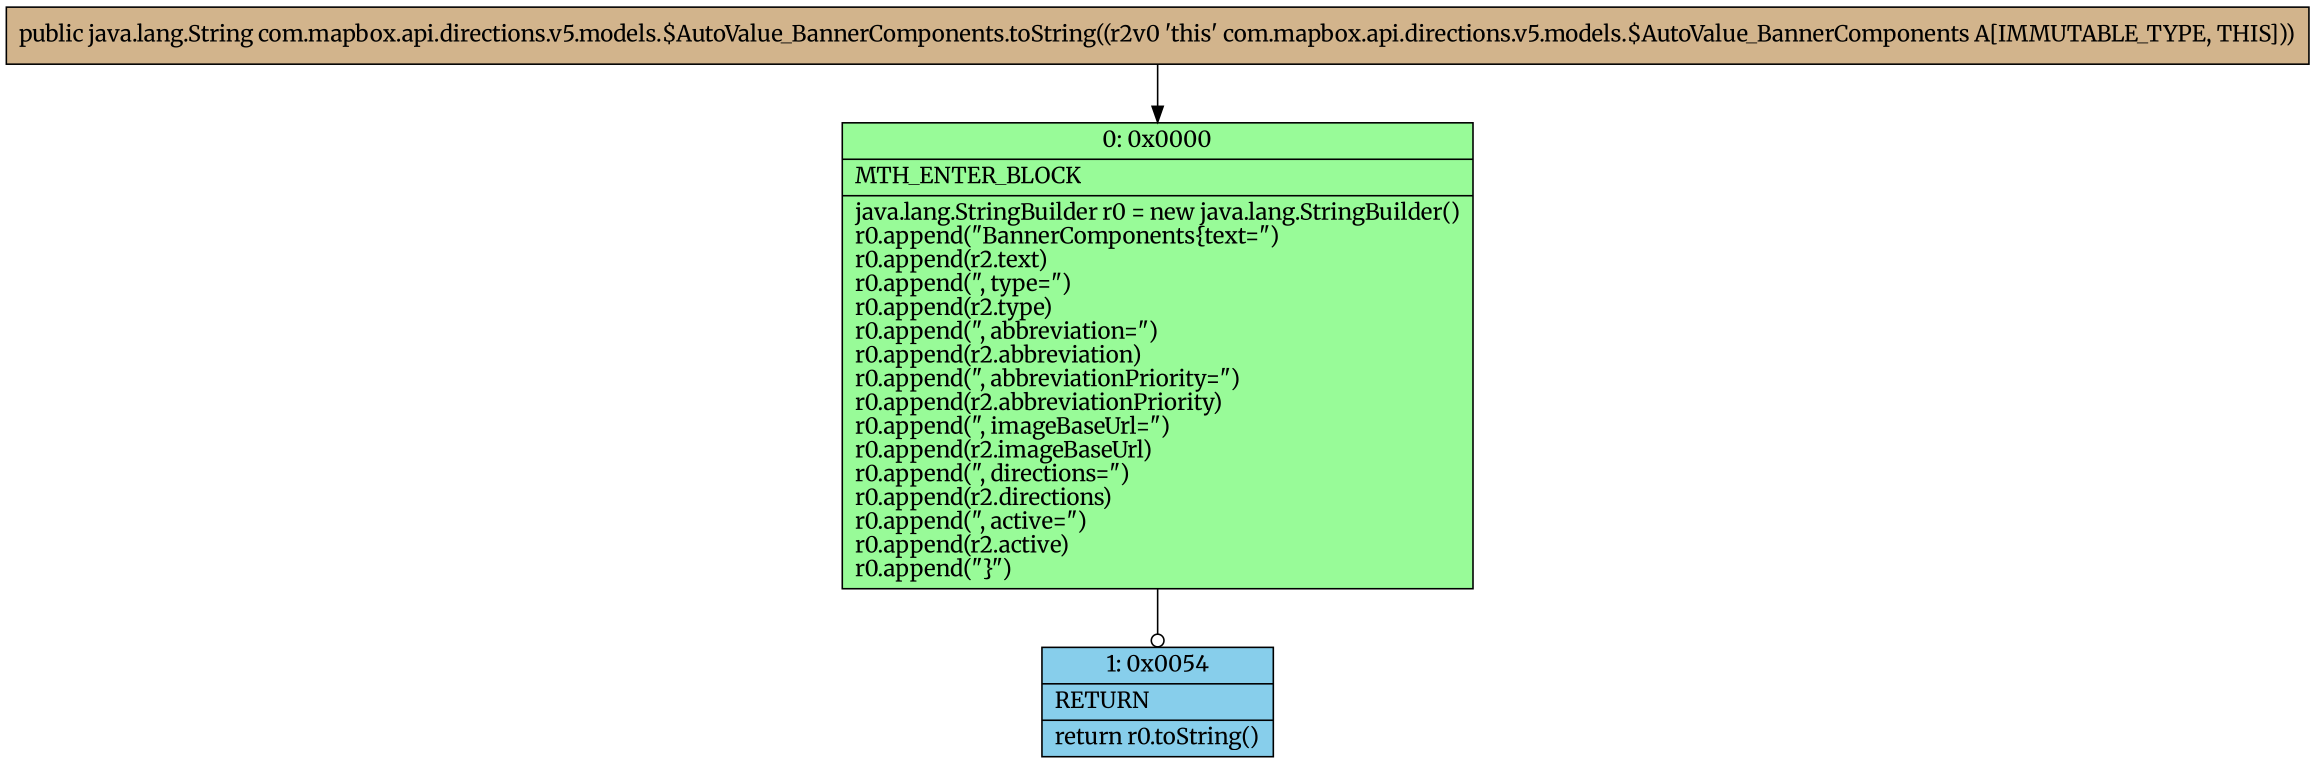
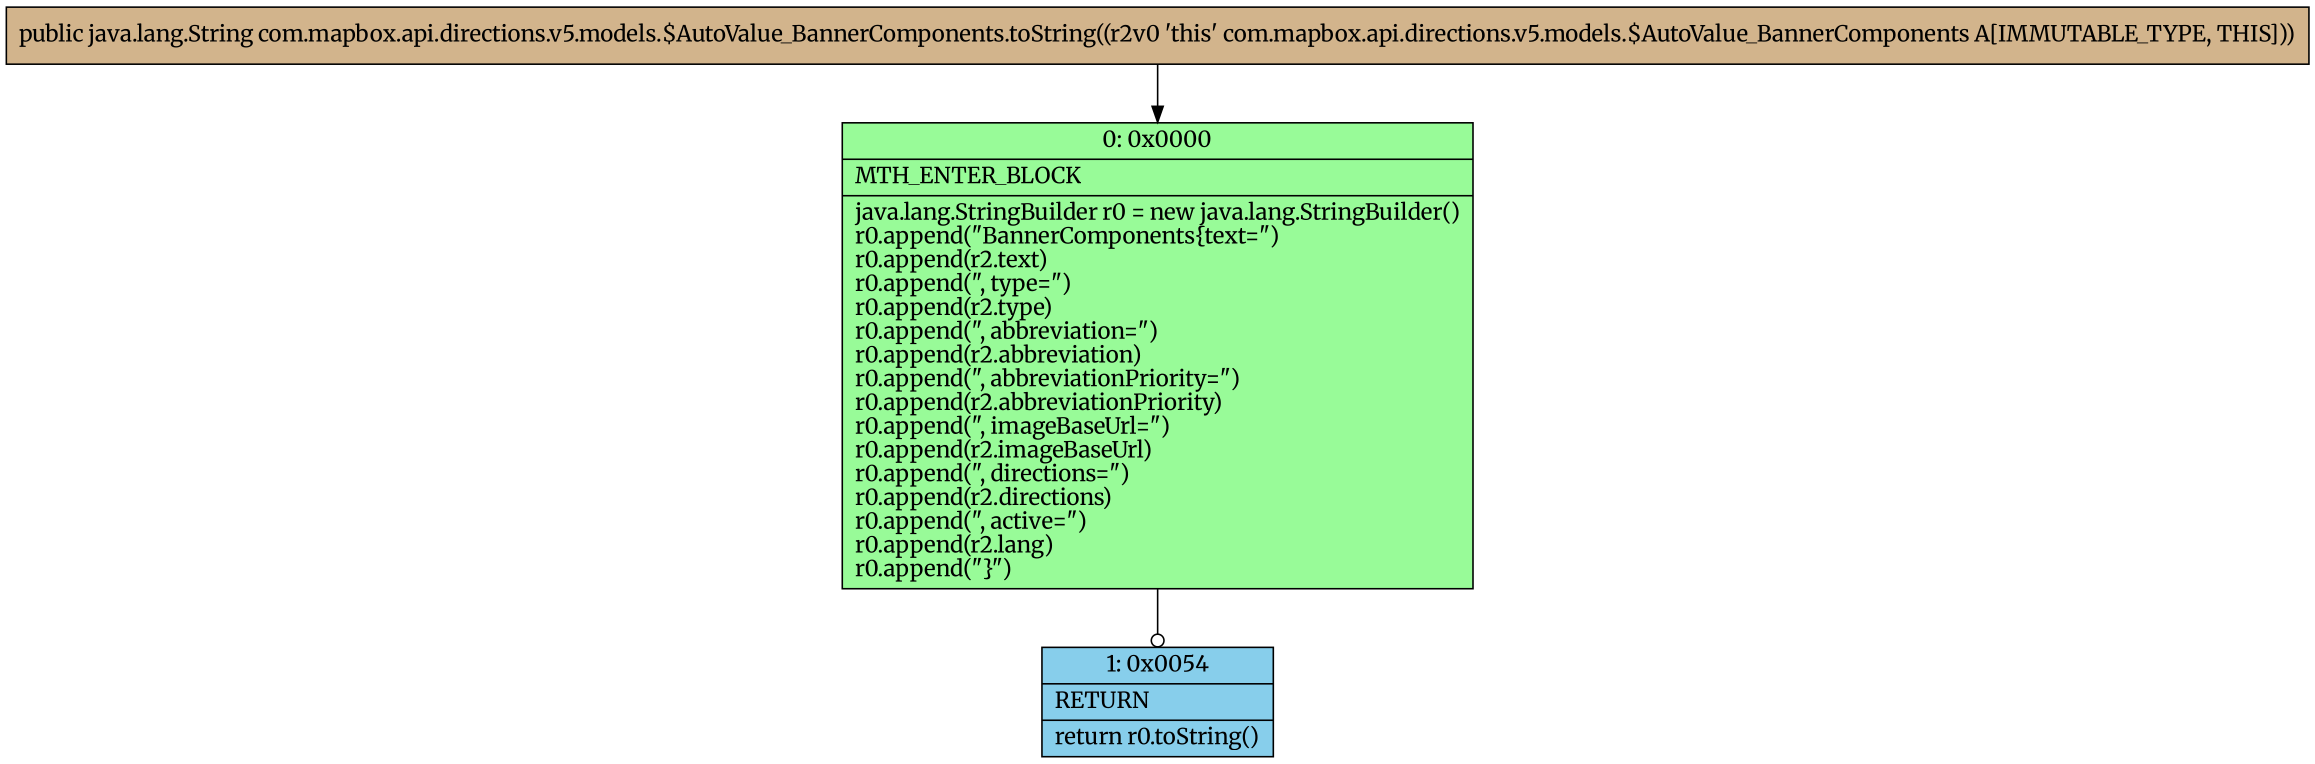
(963, 546) -> (955, 546)
